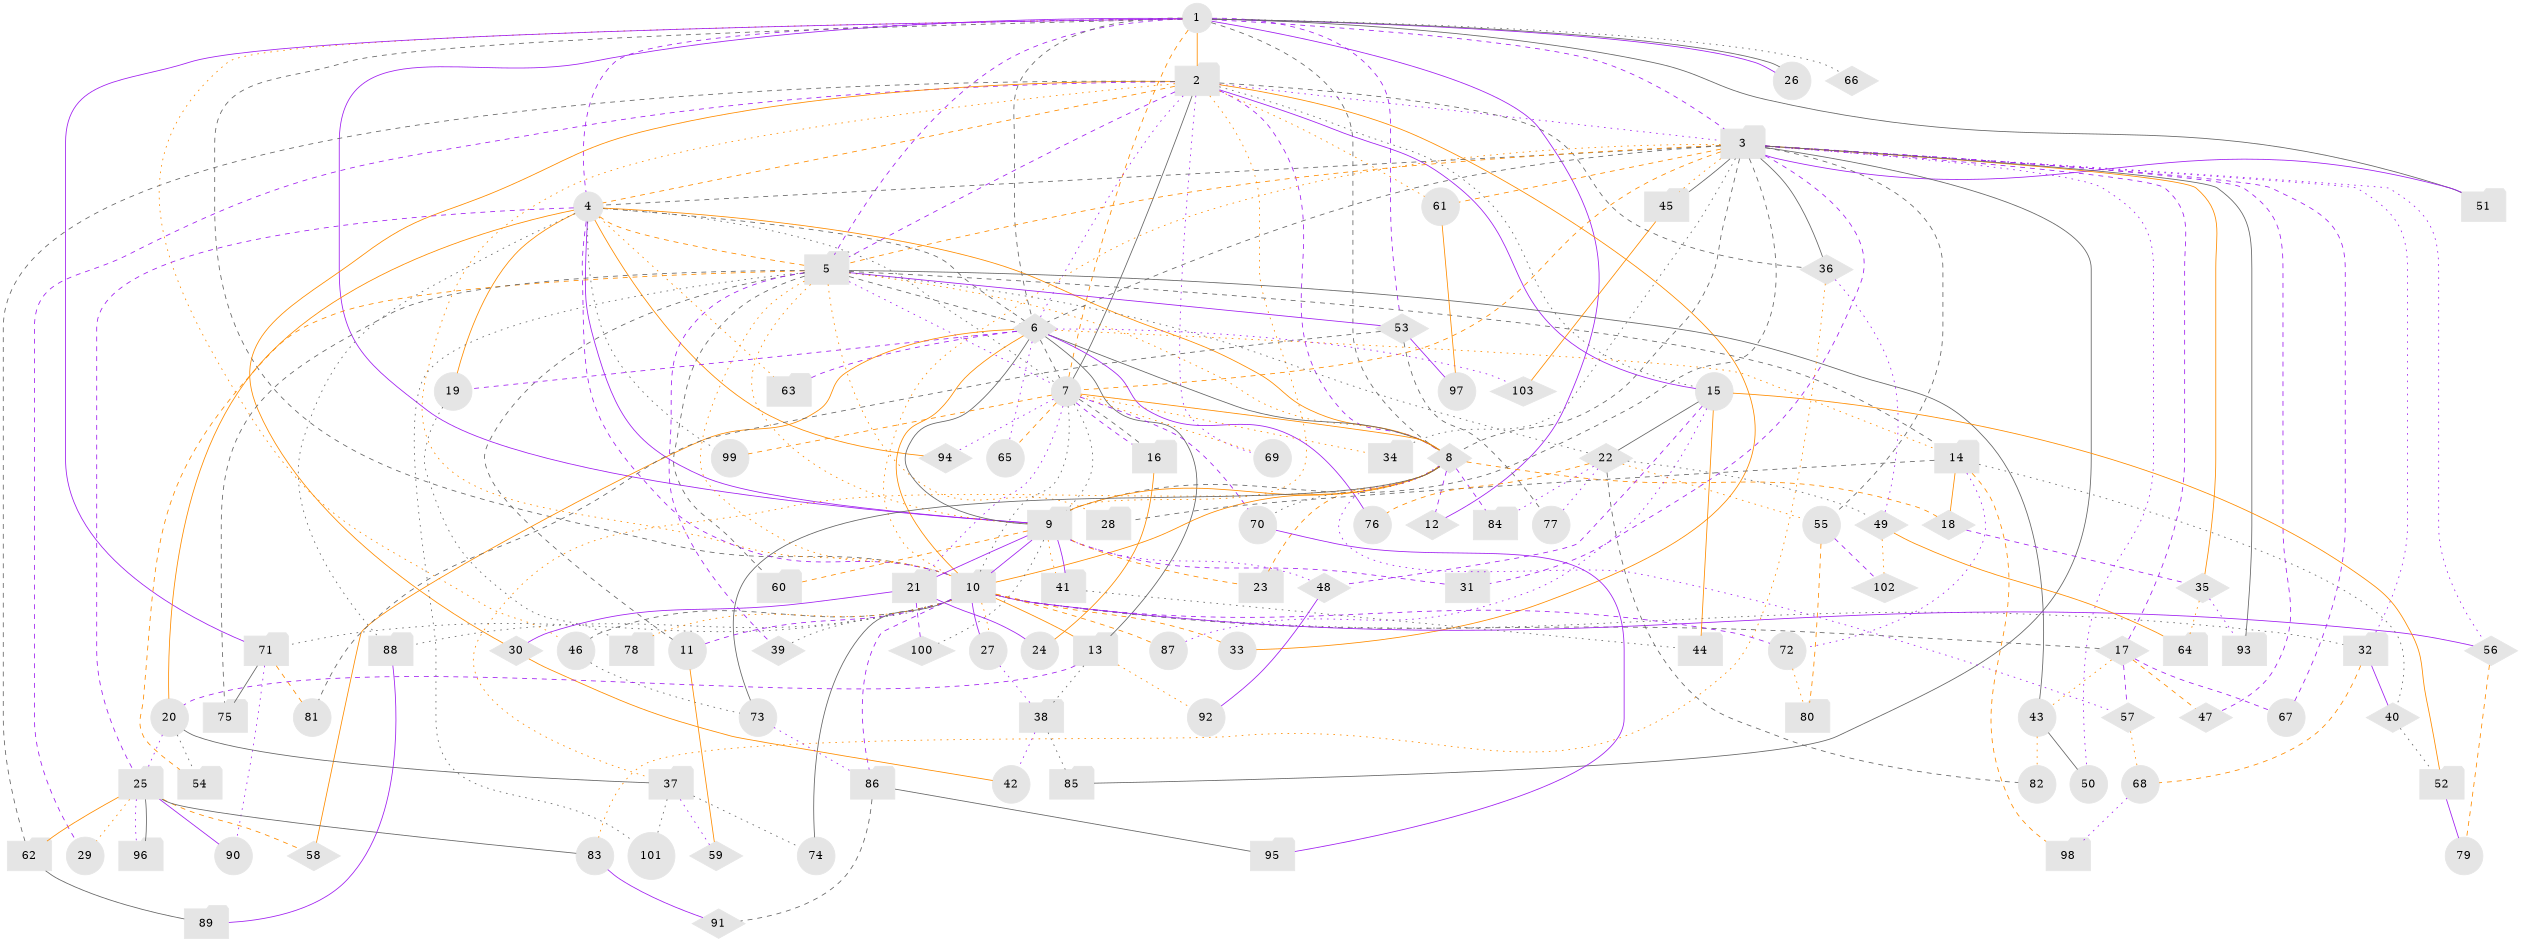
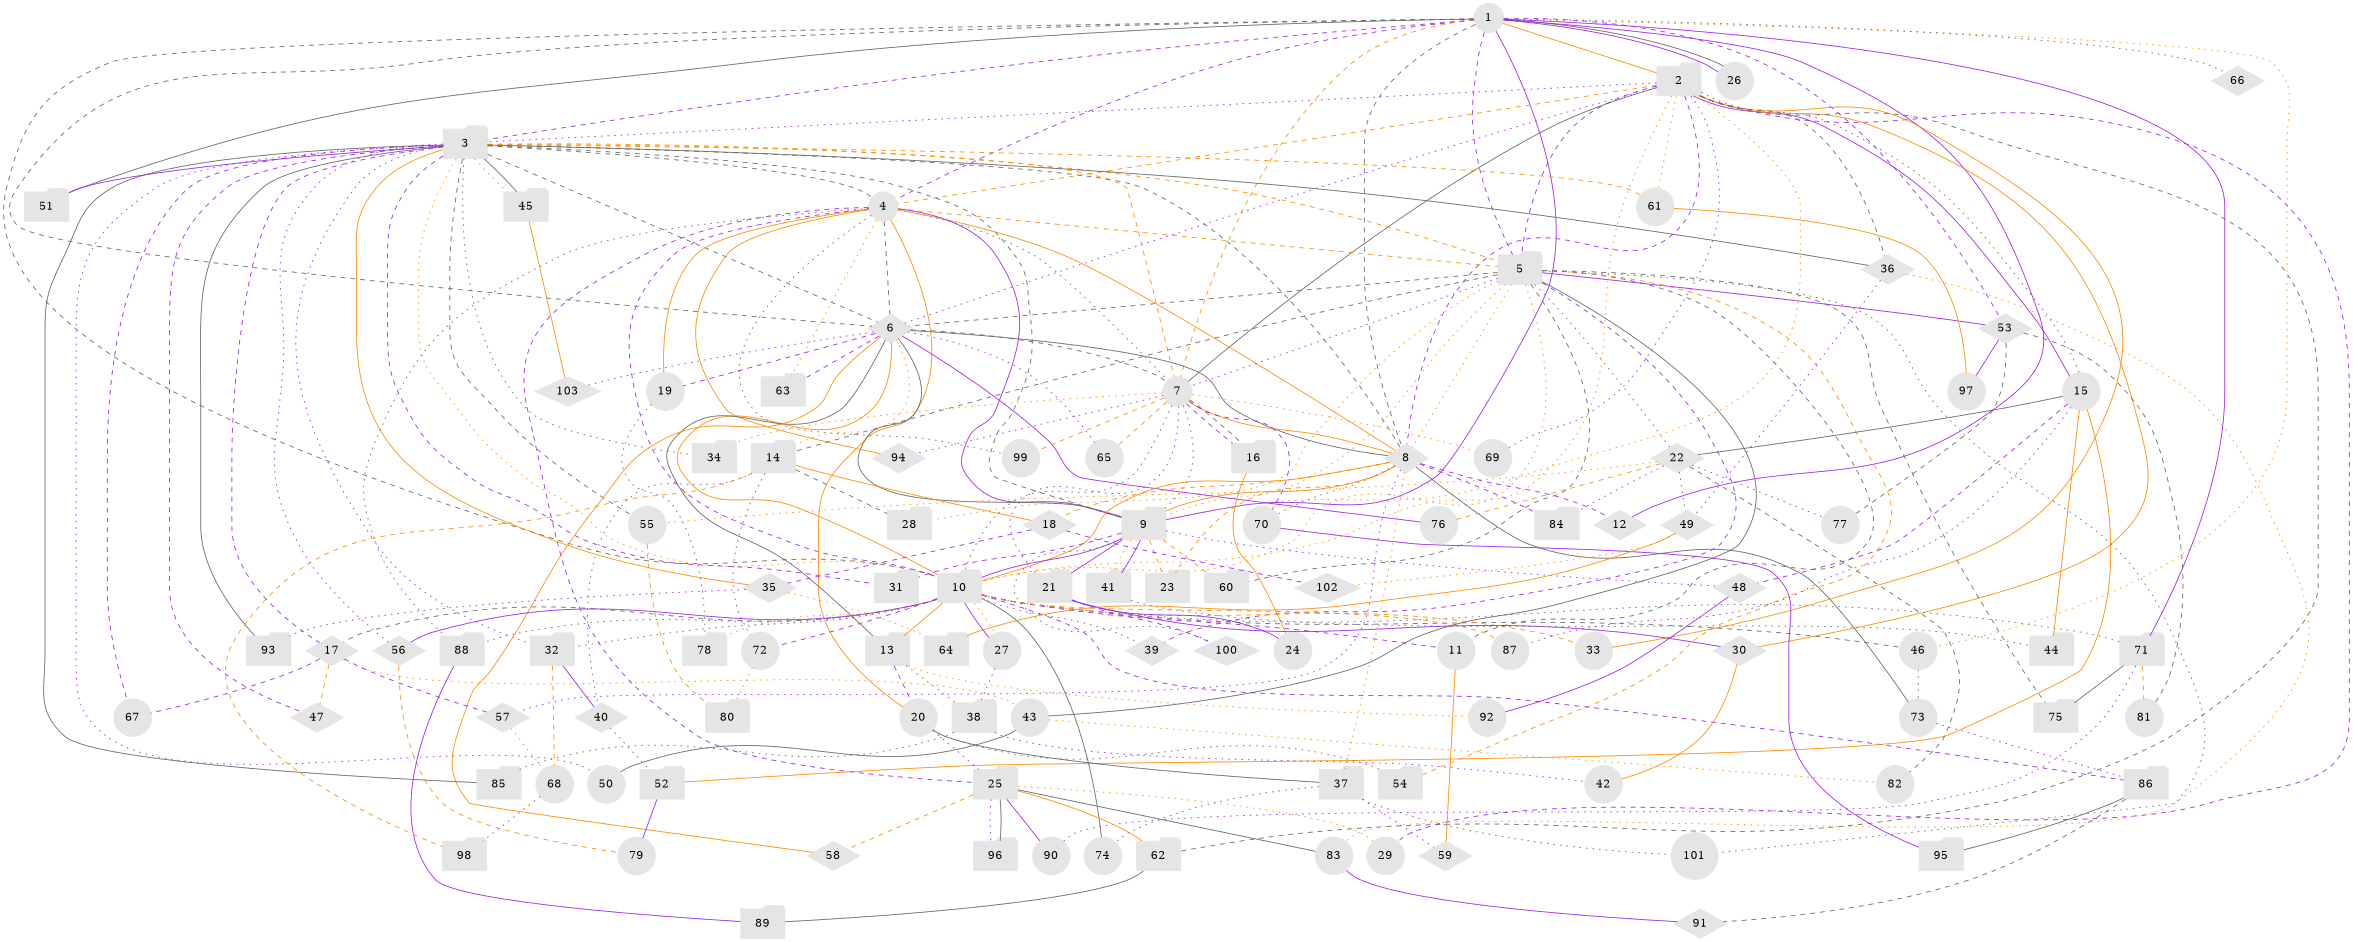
(1855, 558) -> (1173, 556)
